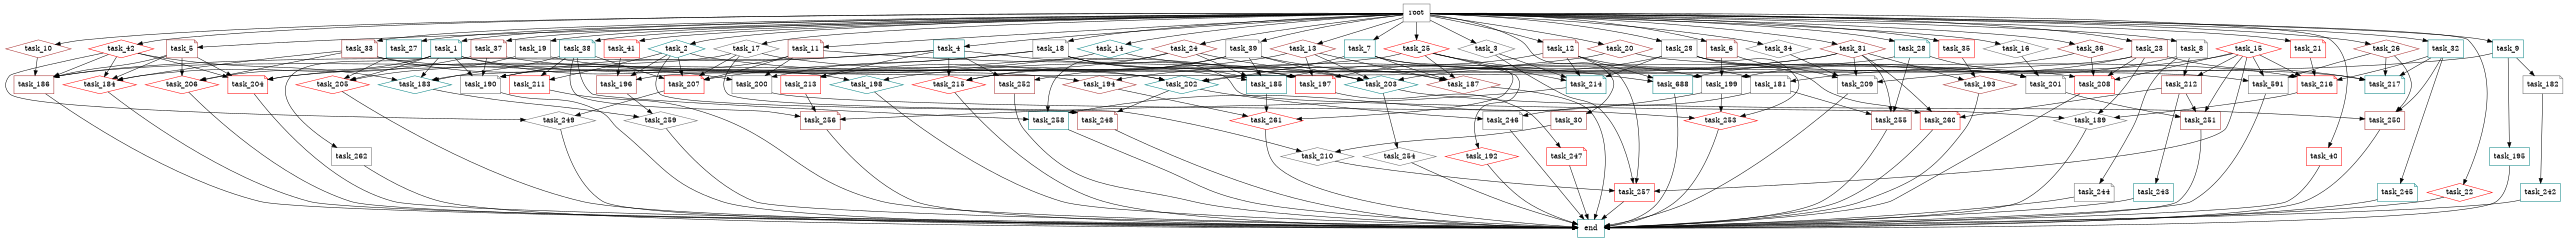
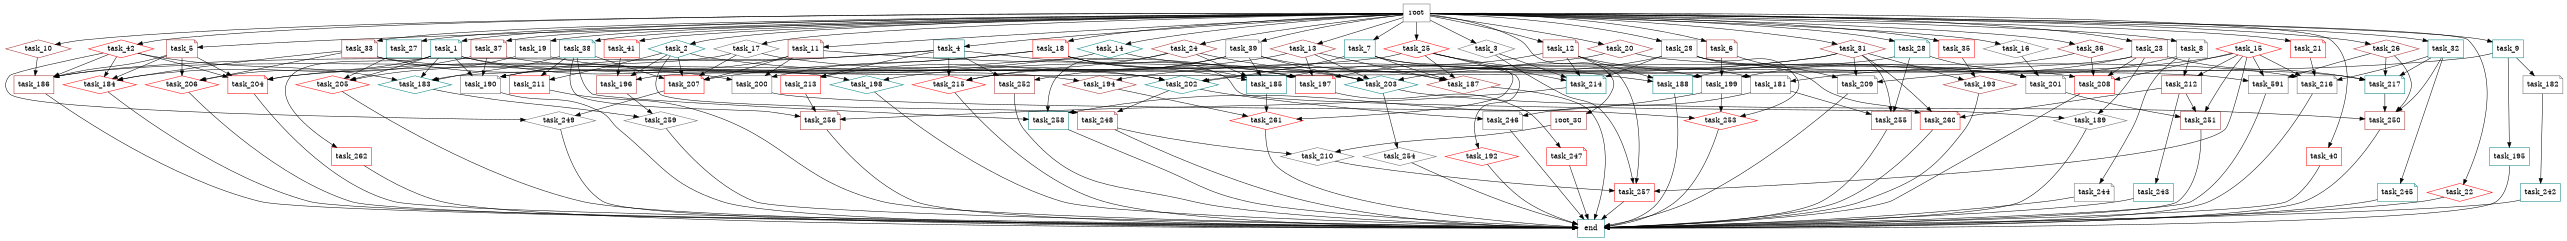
(1051, 49) -> (1051, 49)
(1779, 49) -> none
(1673, 85) -> (1673, 85)
(2317, 85) -> (2317, 85)
none -> (2385, 100)
(2213, 106) -> (1986, 222)
(1131, 113) -> (1201, 143)
(1569, 121) -> (1569, 121)
(352, 157) -> (352, 157)
